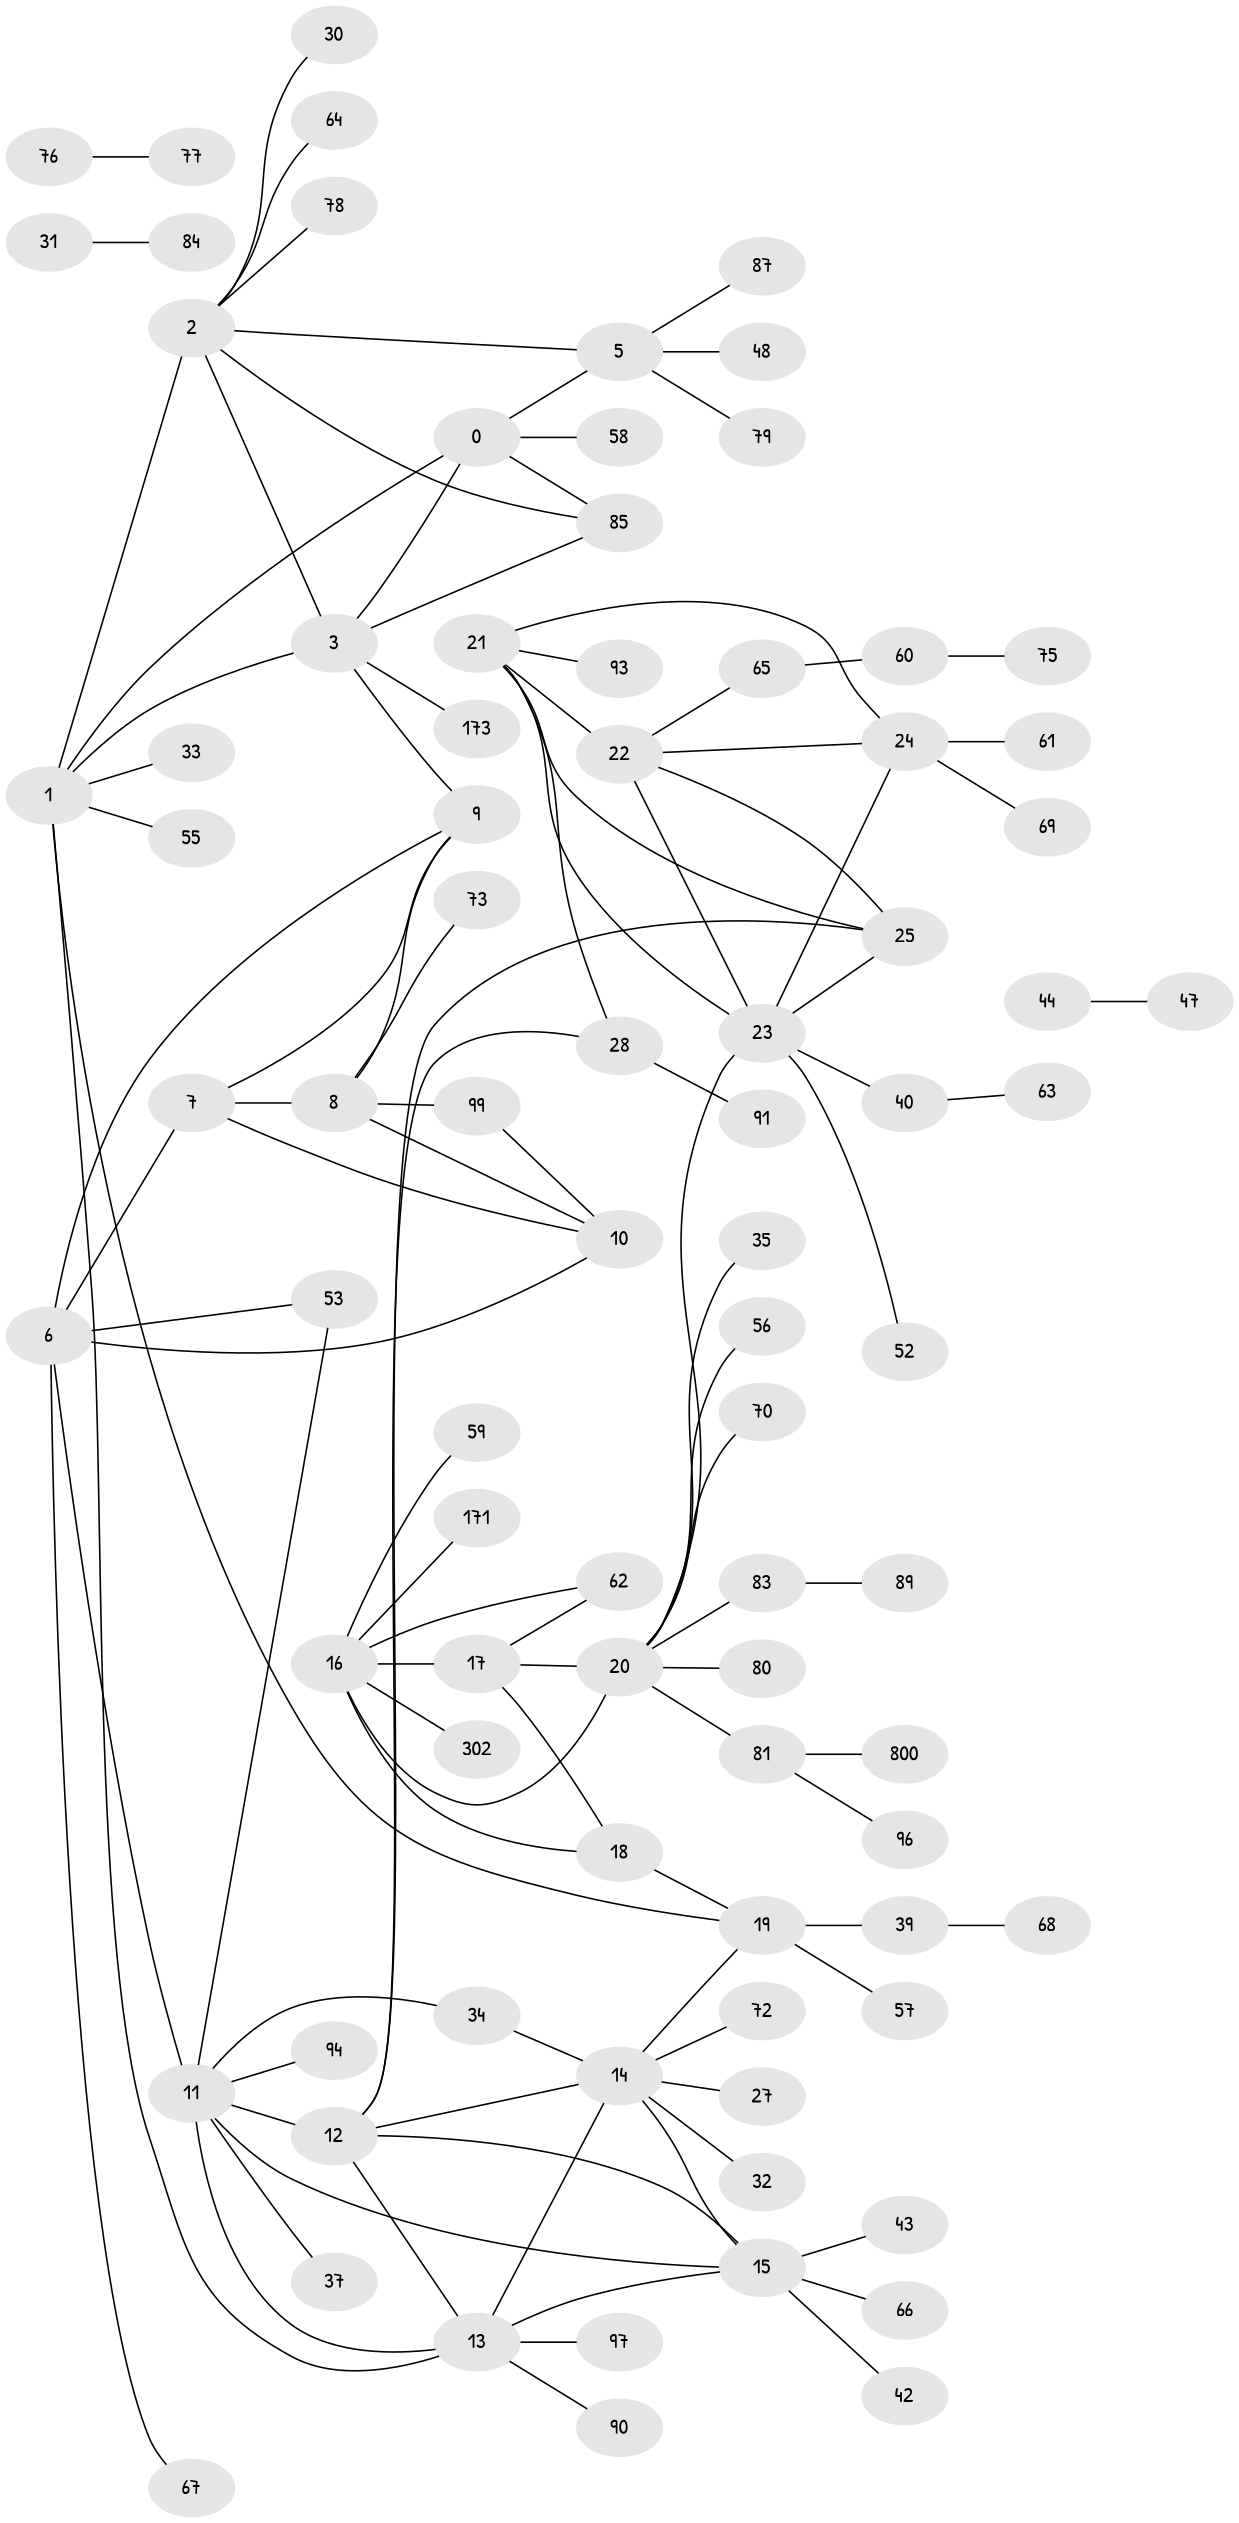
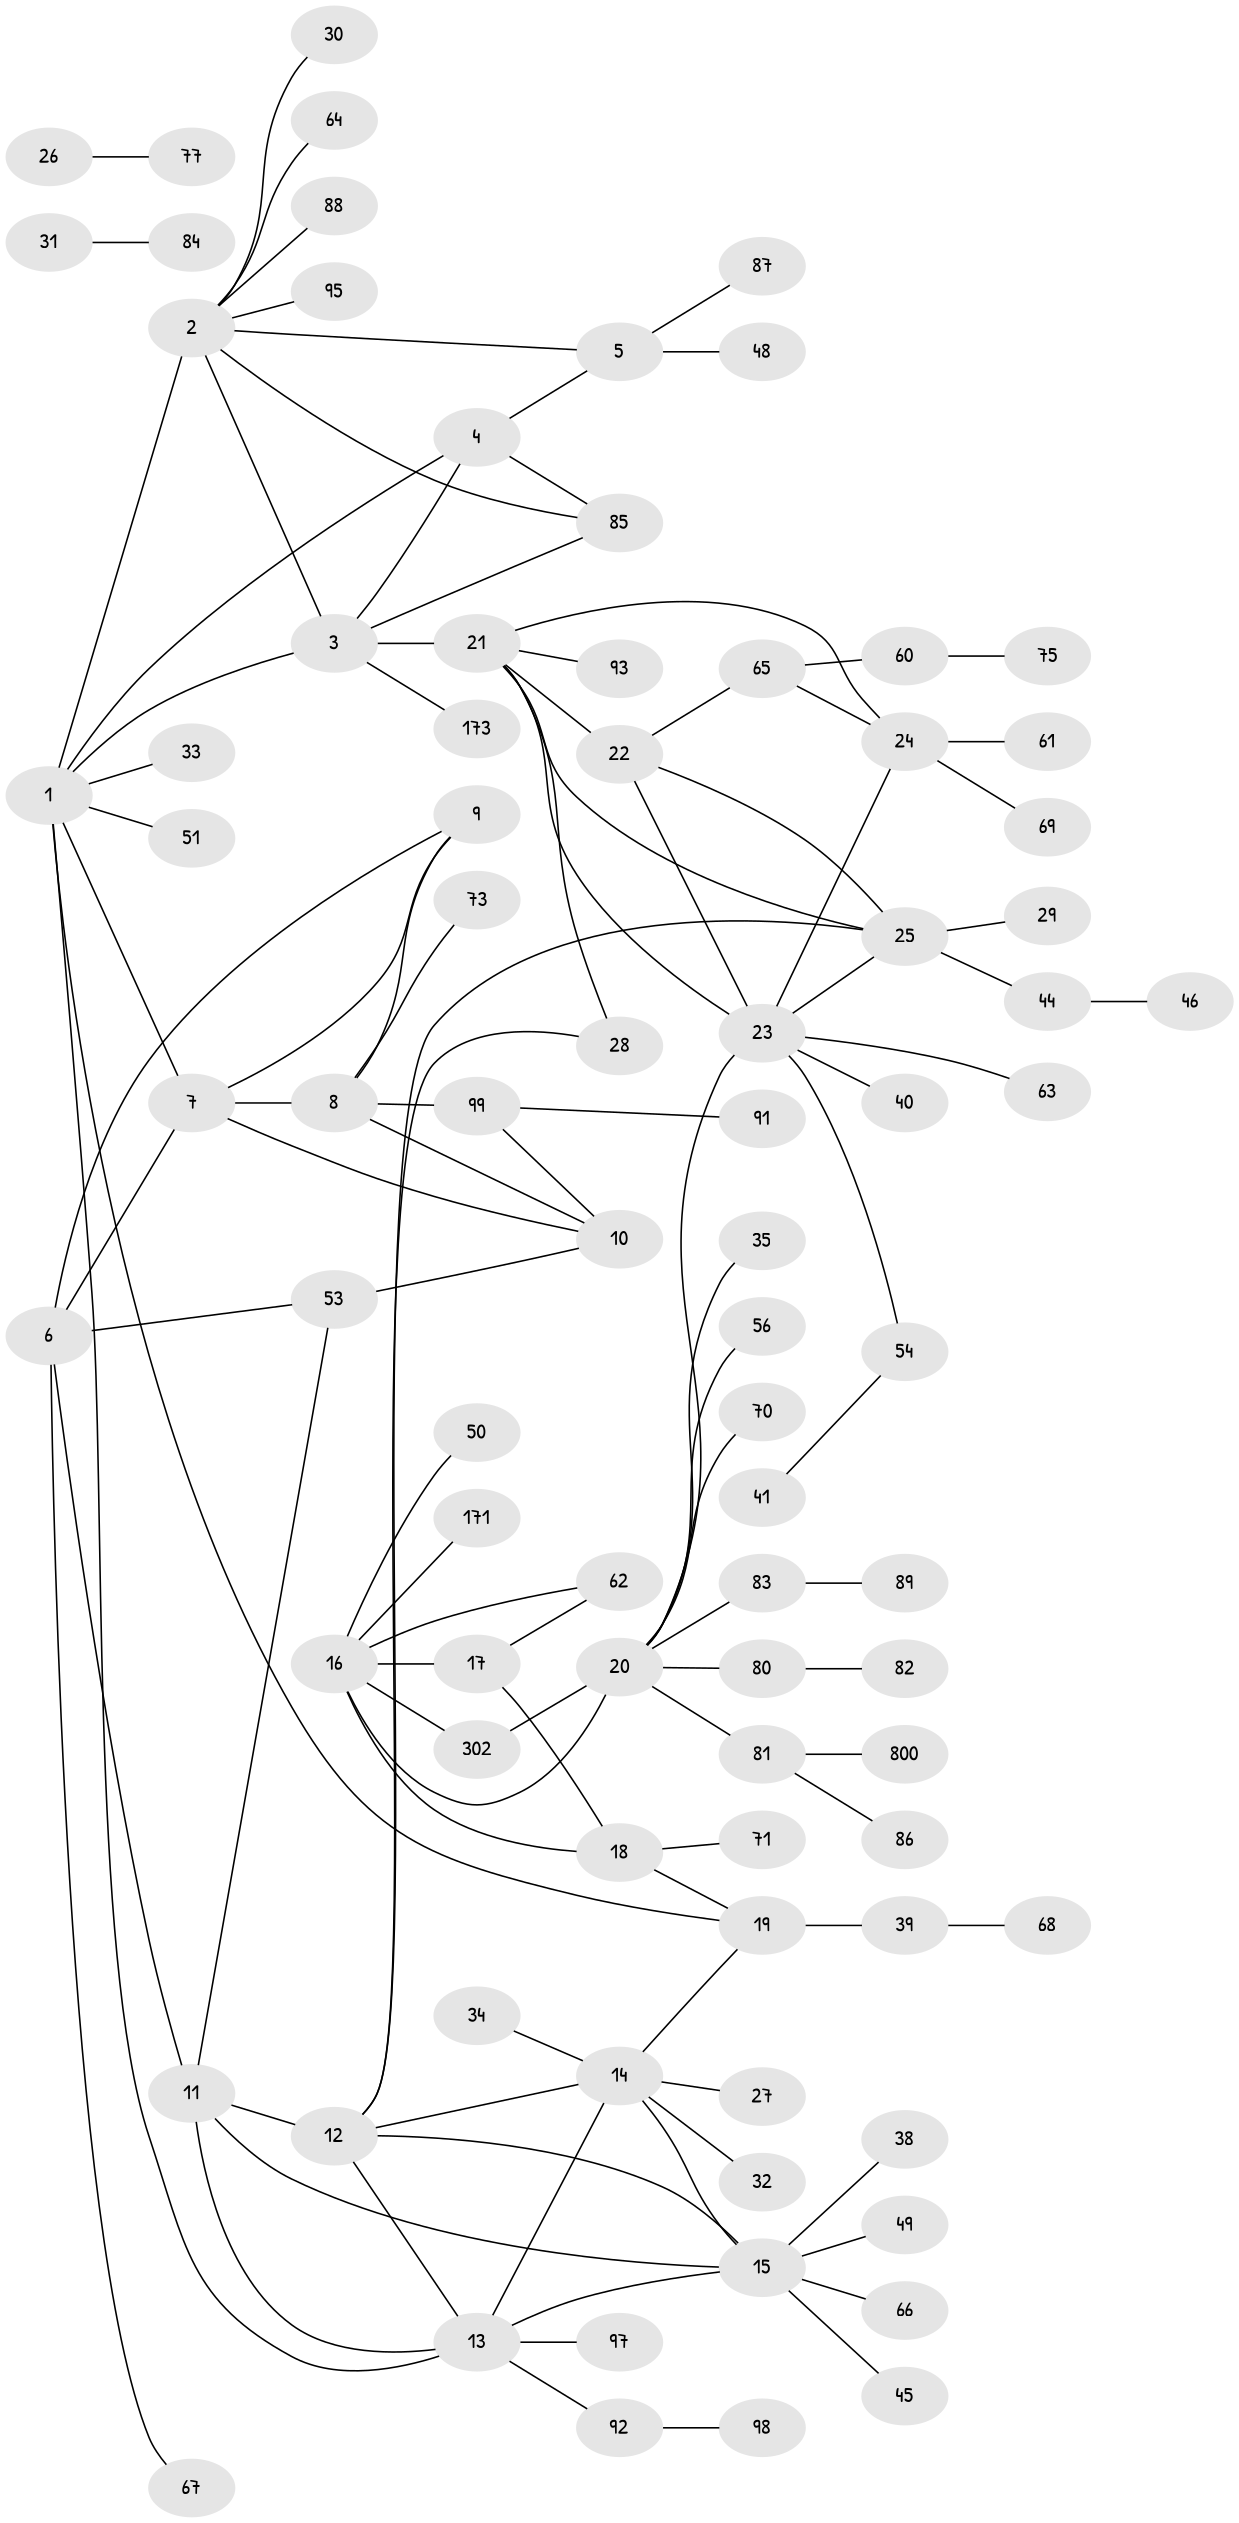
(49, 157) -> (49, 157)
(334, 206) -> (334, 206)
none -> (334, 292)
(477, 437) -> (477, 437)
(620, 437) -> none
(762, 437) -> none
(401, 732) -> (406, 643)
(762, 748) -> (834, 705)
(192, 838) -> (192, 838)
none -> (1048, 916)
none -> (120, 949)
none -> (976, 969)
(1190, 1002) -> (1190, 1002)
(691, 1082) -> (620, 1112)
(976, 1097) -> (908, 1052)
(347, 1347) -> (478, 1270)
(905, 1352) -> (905, 1352)
(477, 1433) -> (477, 1433)
none -> (762, 1498)
(549, 1666) -> (548, 1708)
none -> (905, 1669)
none -> (762, 1840)
(905, 1840) -> (905, 1840)
(314, 2002) -> none
(762, 2011) -> none
(905, 2011) -> none
(334, 2051) -> none
none -> (905, 2139)
(905, 2225) -> (905, 2225)
(334, 2282) -> none
(905, 2396) -> (905, 2396)
(620, 2428) -> (620, 2428)
none -> (762, 2428)
